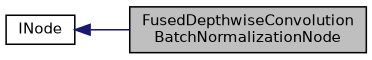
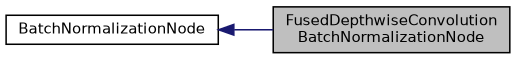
(40, 30) -> (112, 30)
